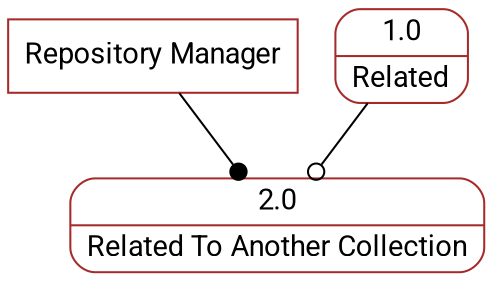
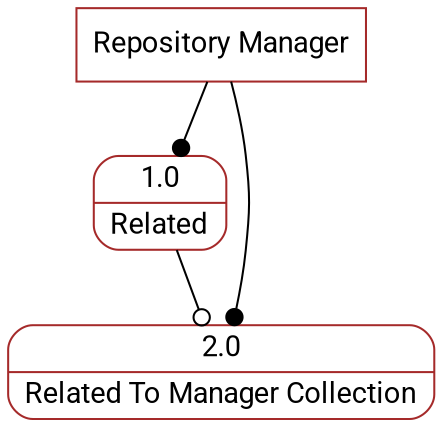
none -> (196, 111)
(277, 248) -> (221, 395)
